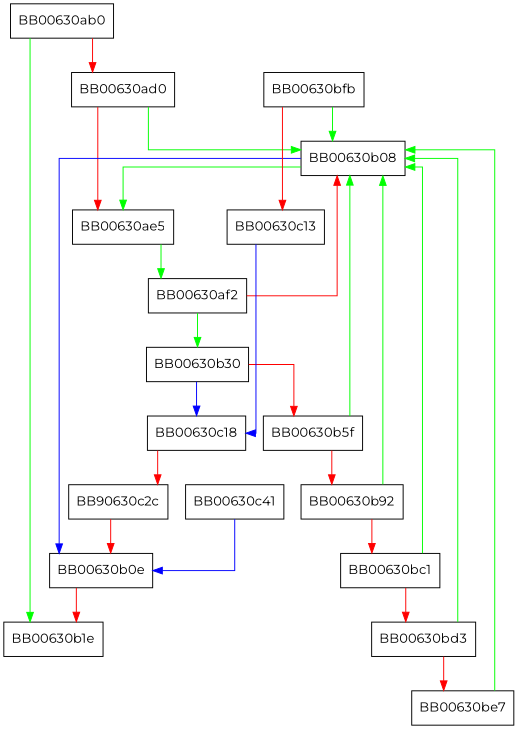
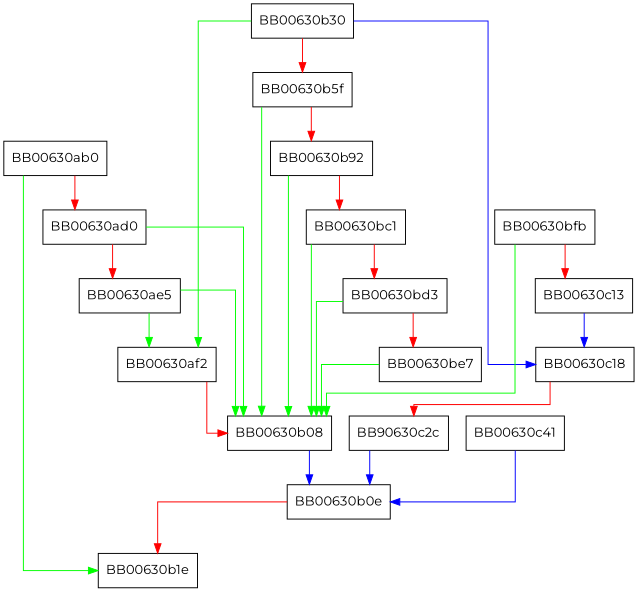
(195, 167) -> (236, 321)
(198, 325) -> (198, 153)
(111, 531) -> (370, 463)
